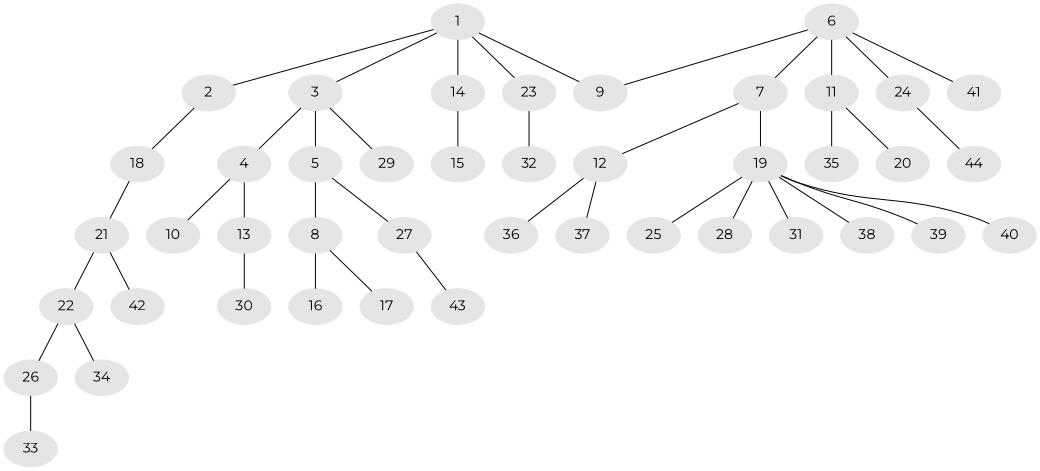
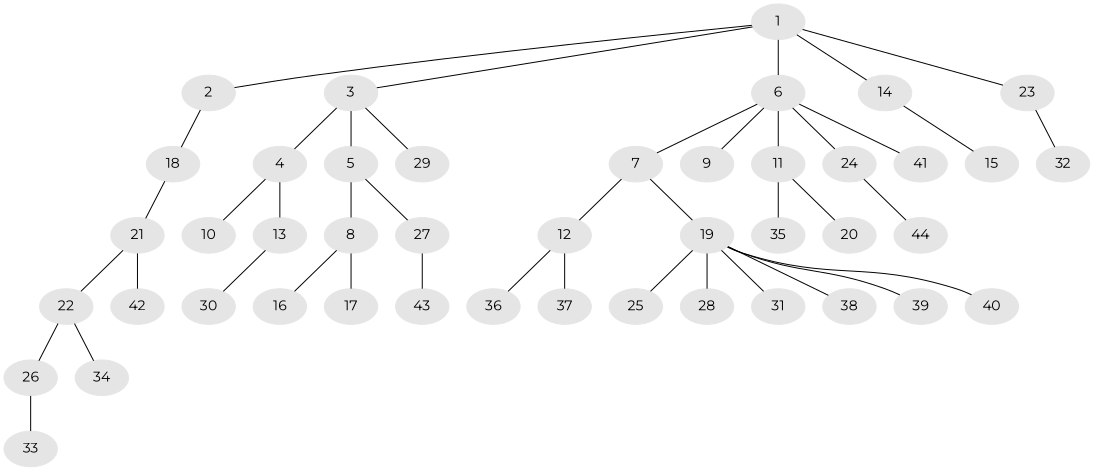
(529, 57) -> (778, 57)
